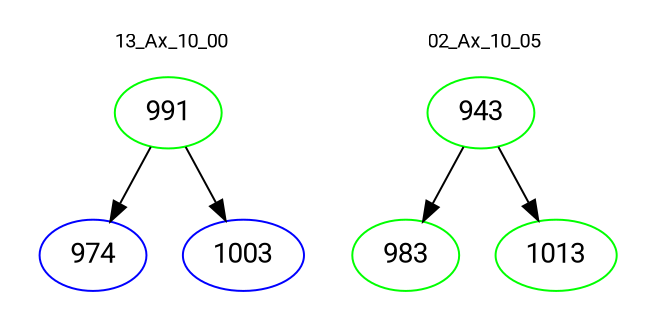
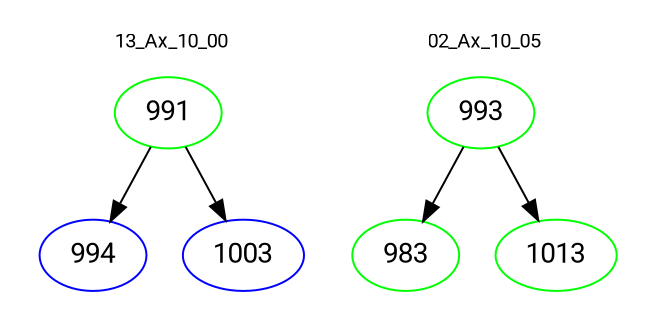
(481, 113) -> (481, 113)
(93, 255) -> (93, 255)
